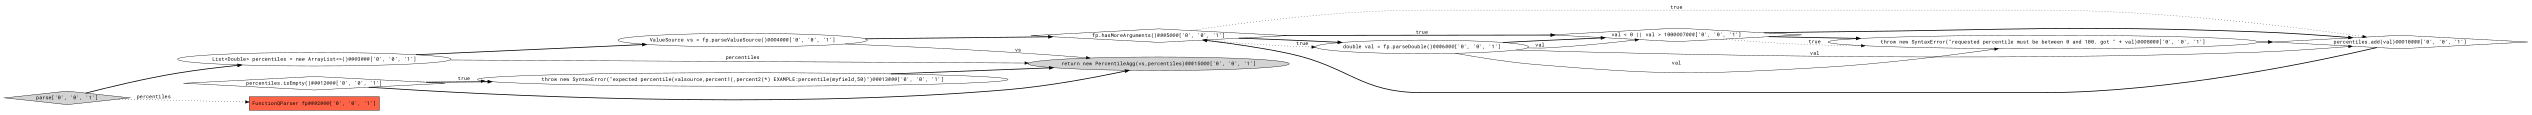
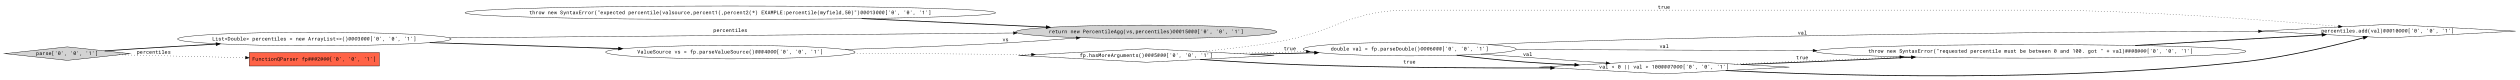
(957, 38) -> (943, 54)
(314, 83) -> none
(1790, 93) -> none
